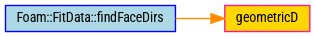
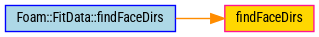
(267, 19) -> (269, 19)
